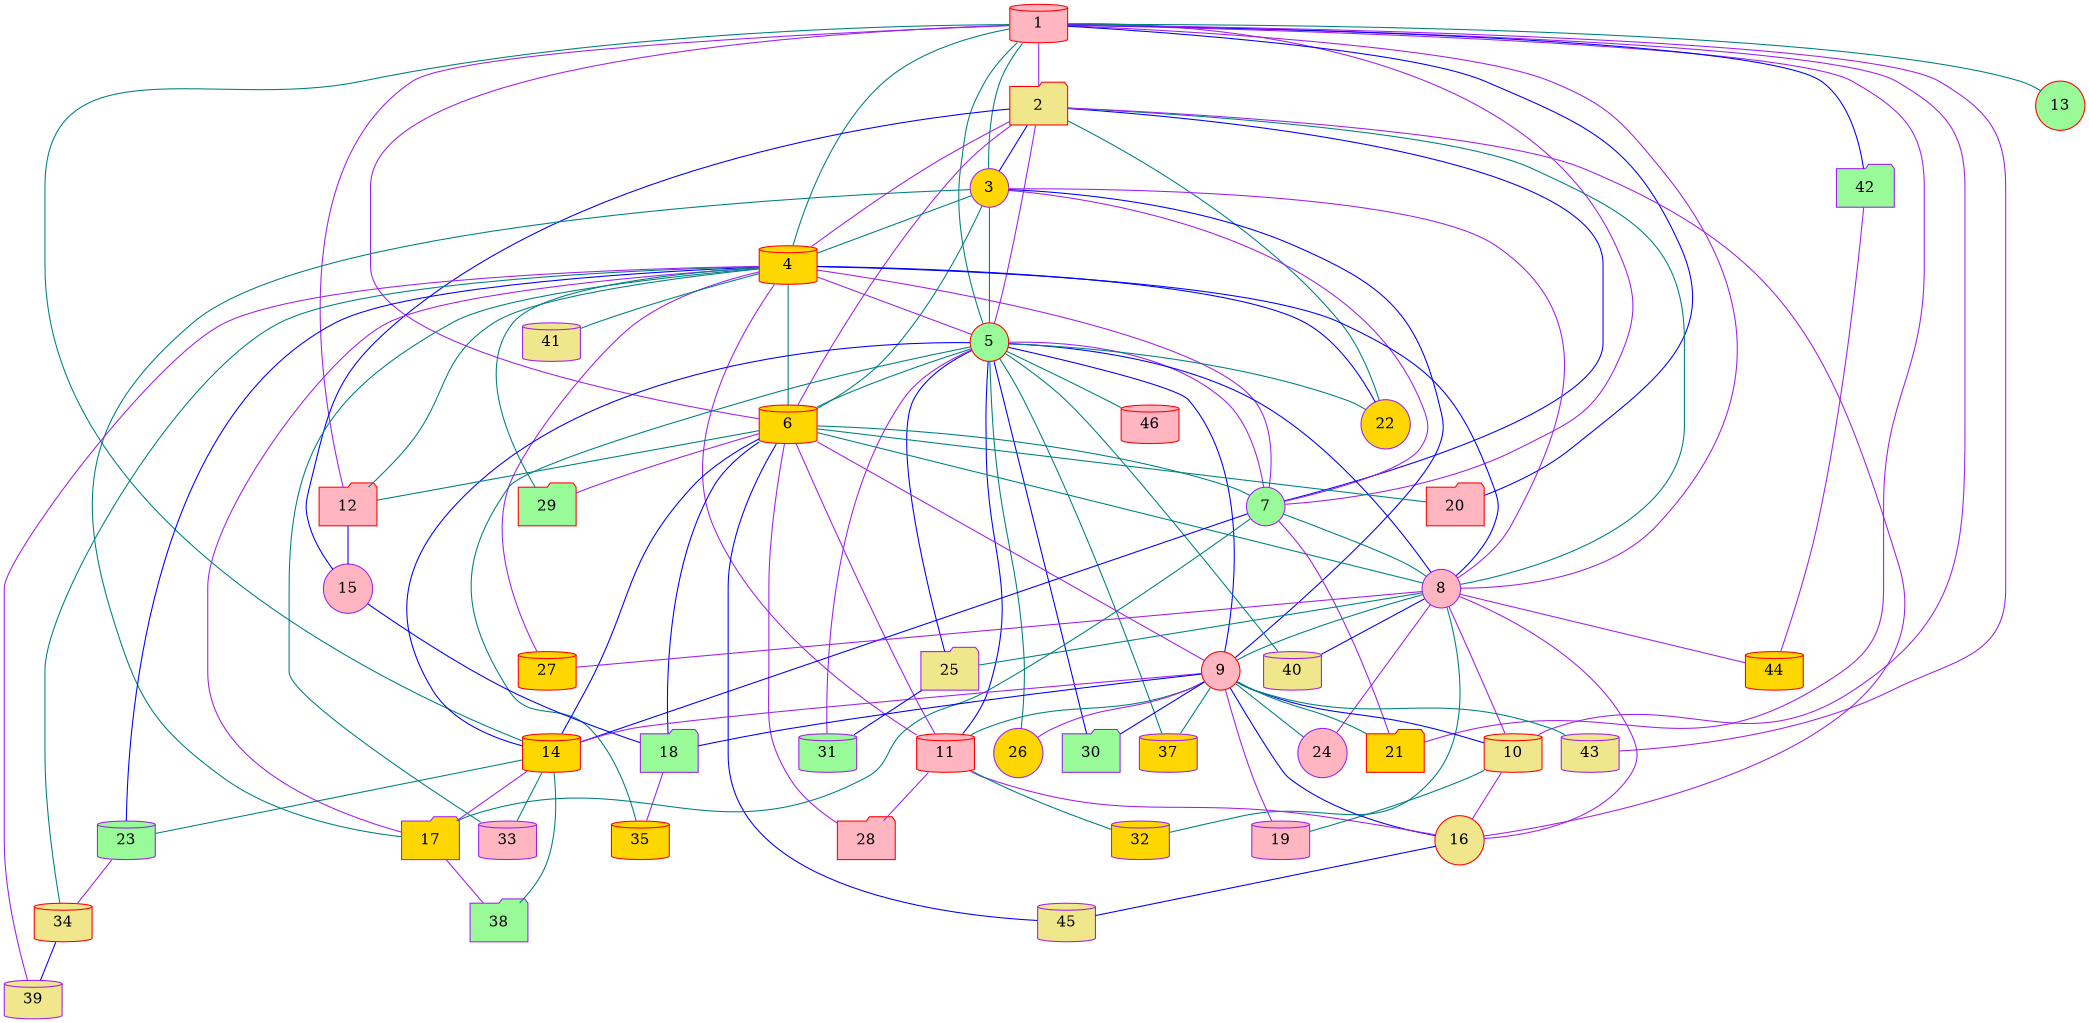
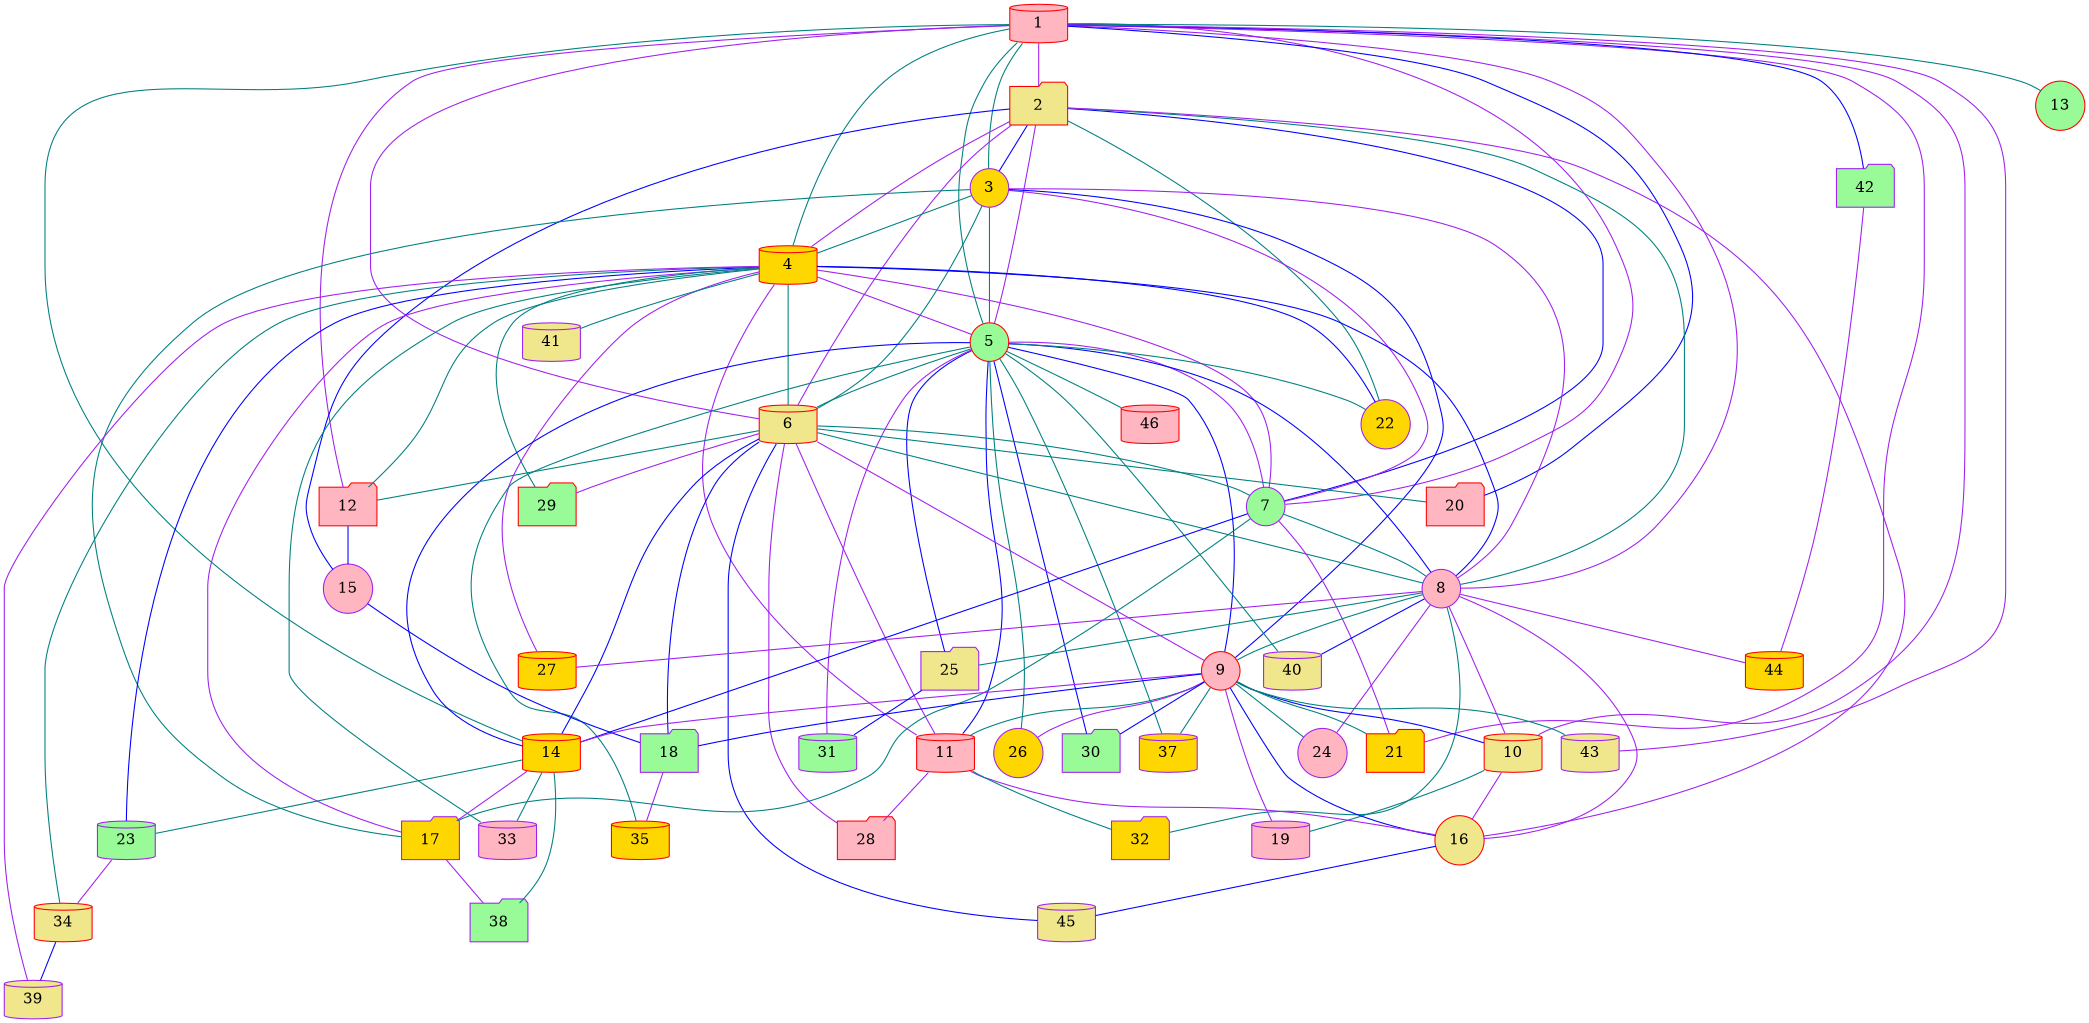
(788, 424) -> (788, 424)
(1140, 840) -> (1140, 840)
